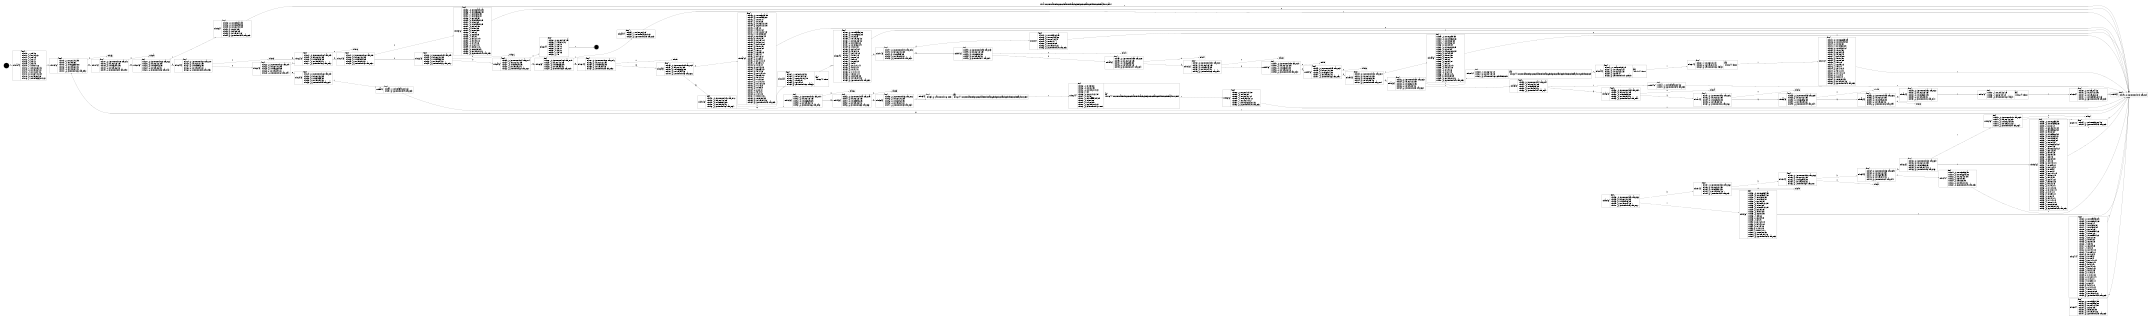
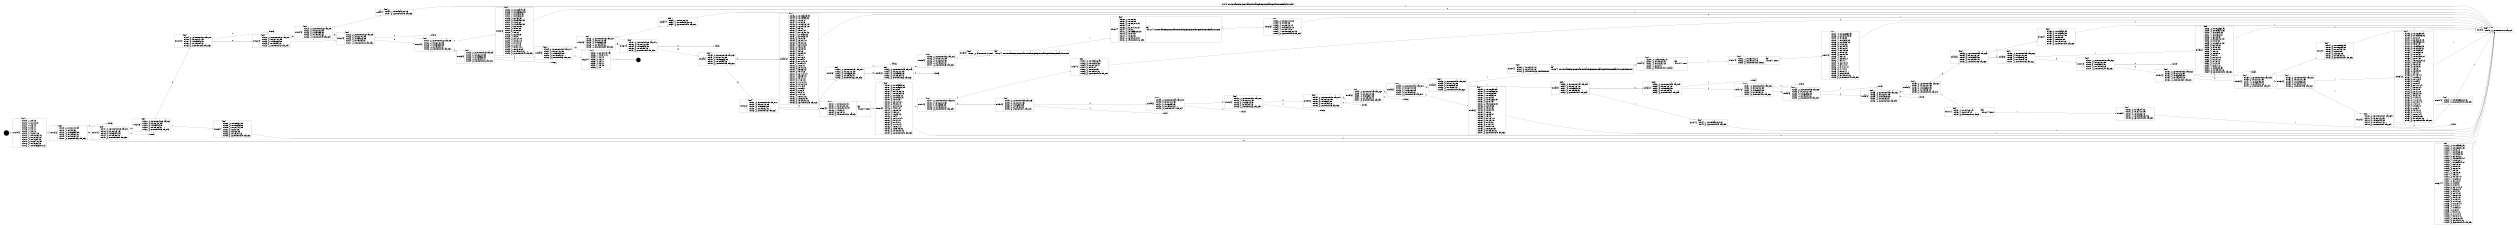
none -> (1969, 57)
(284, 59) -> (334, 35)
